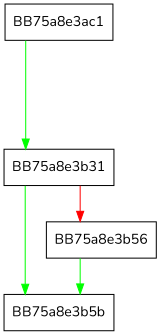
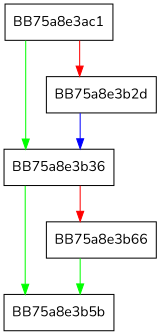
none -> (101, 95)
(59, 167) -> (59, 167)
(101, 240) -> (101, 240)
